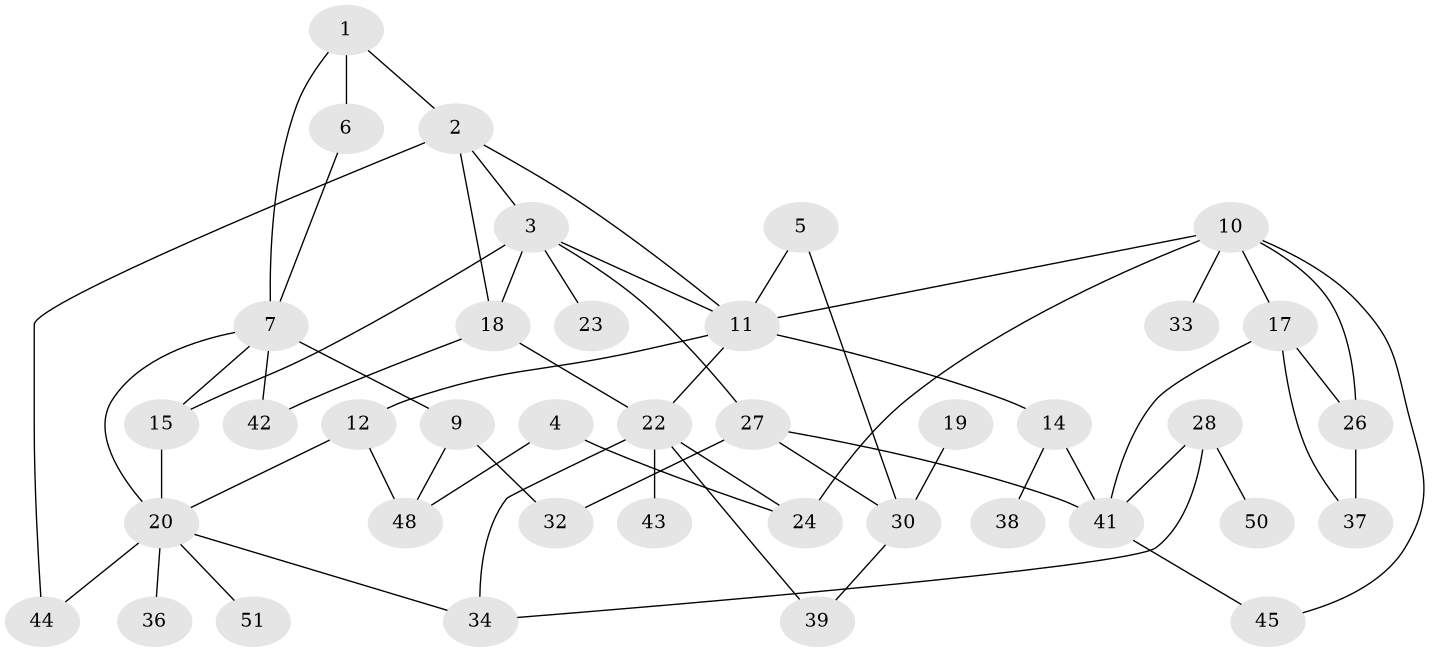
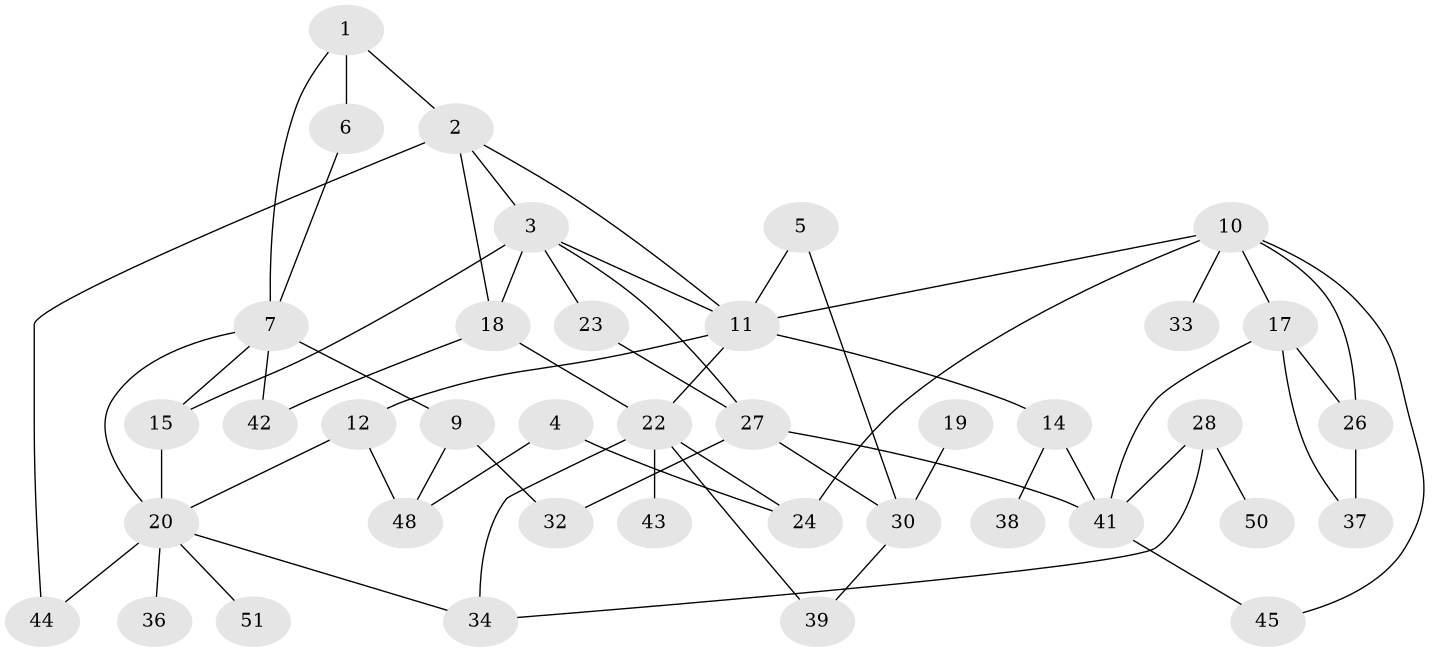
none -> (672, 375)
